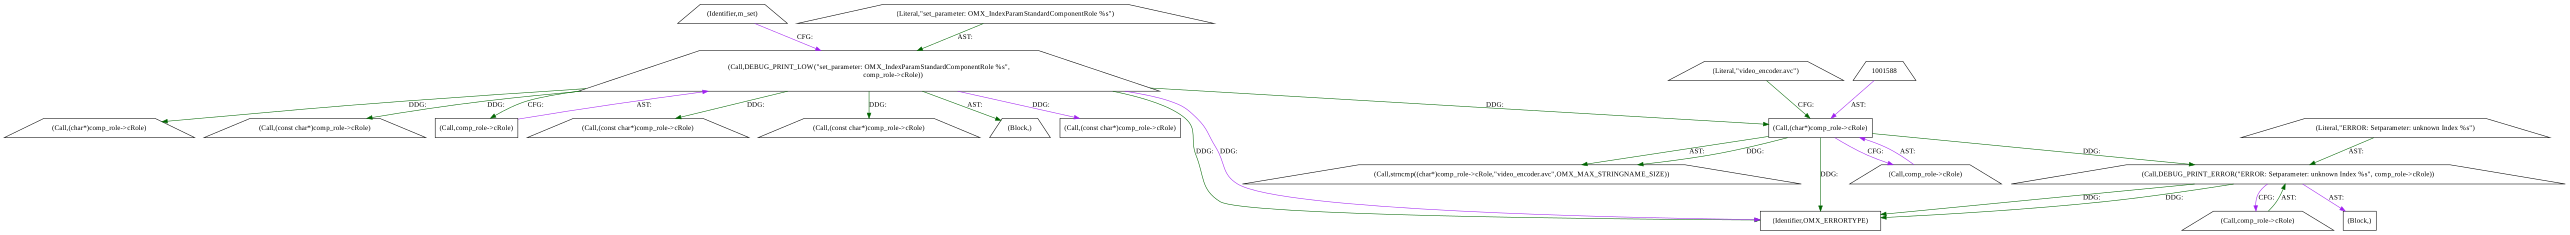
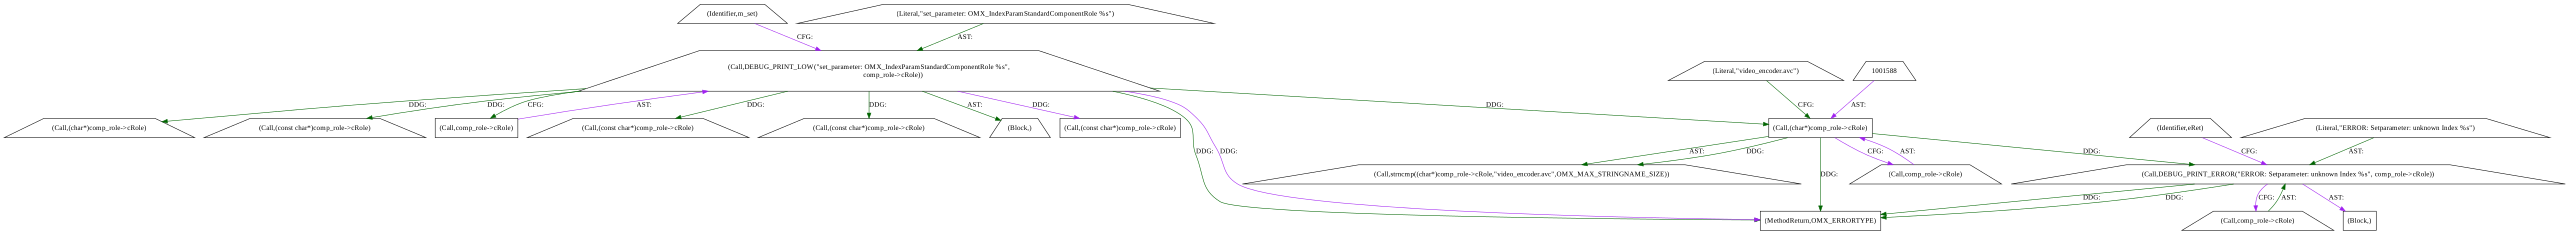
none -> (2181, 128)
(1821, 221) -> (1821, 221)
